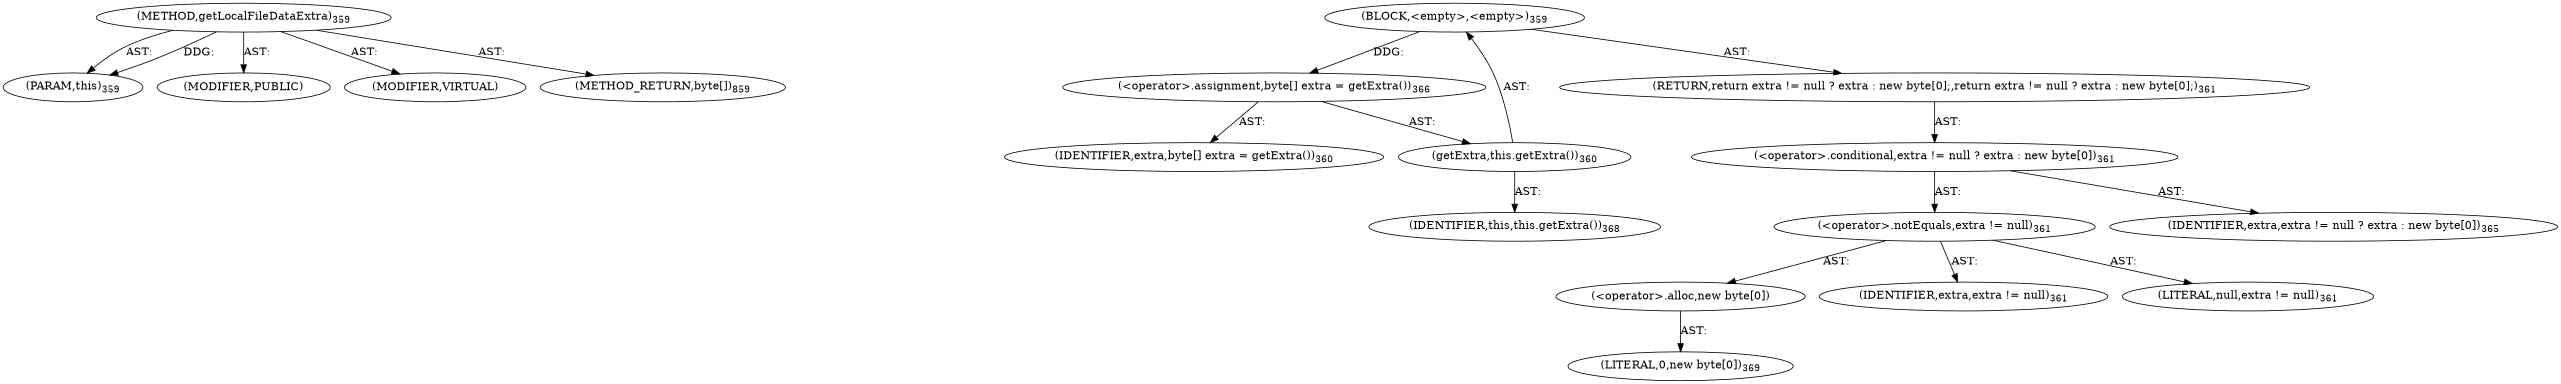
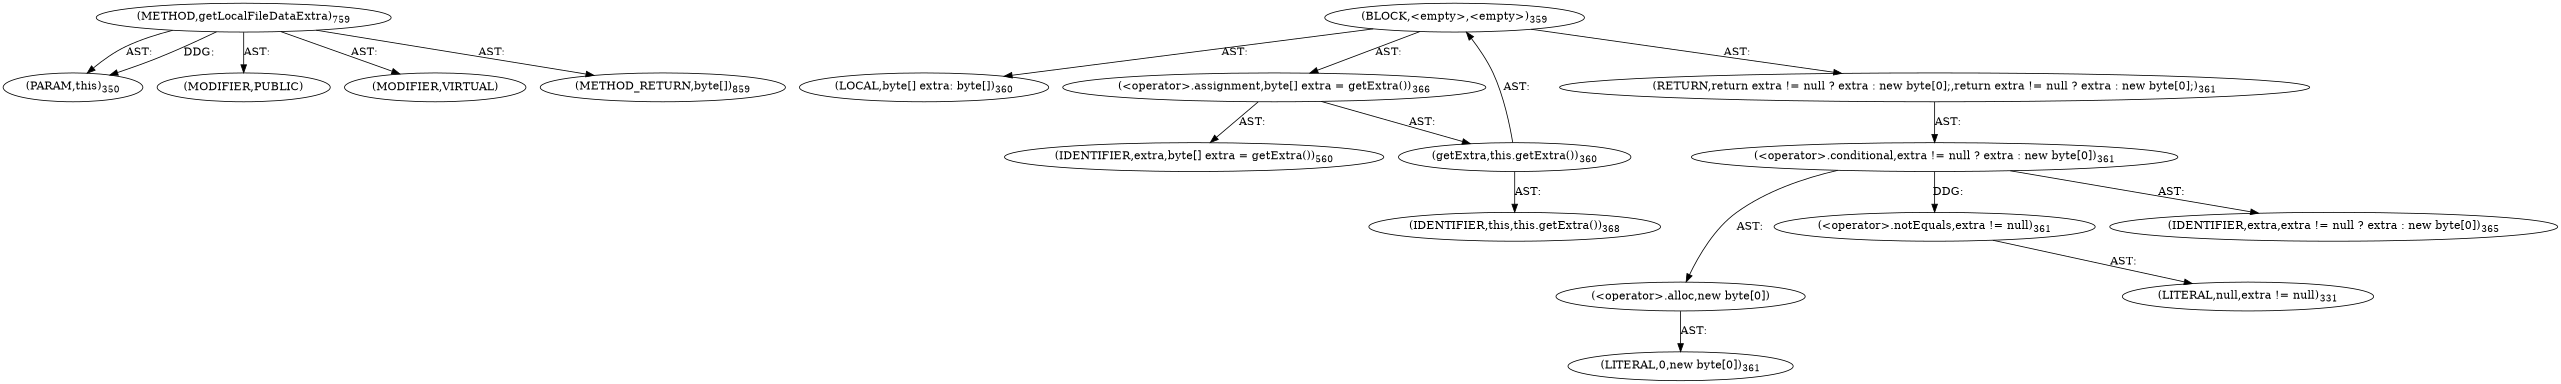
(341, 16) -> (341, 16)
(1390, 52) -> (1390, 52)
(111, 86) -> (111, 86)
none -> (924, 87)
(1324, 156) -> (1324, 156)
(1950, 192) -> (1950, 192)
(1811, 261) -> (1750, 204)
(2329, 295) -> (2329, 295)
(1963, 297) -> none
(1752, 365) -> (1752, 365)
